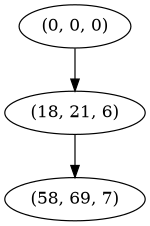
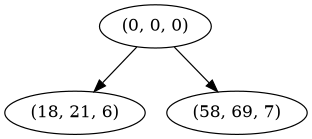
(75, 150) -> (192, 65)
